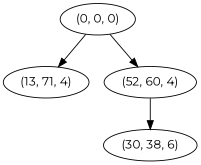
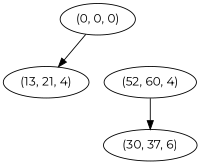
(121, 47) -> none
(46, 82) -> (46, 82)
(150, 145) -> (150, 145)
